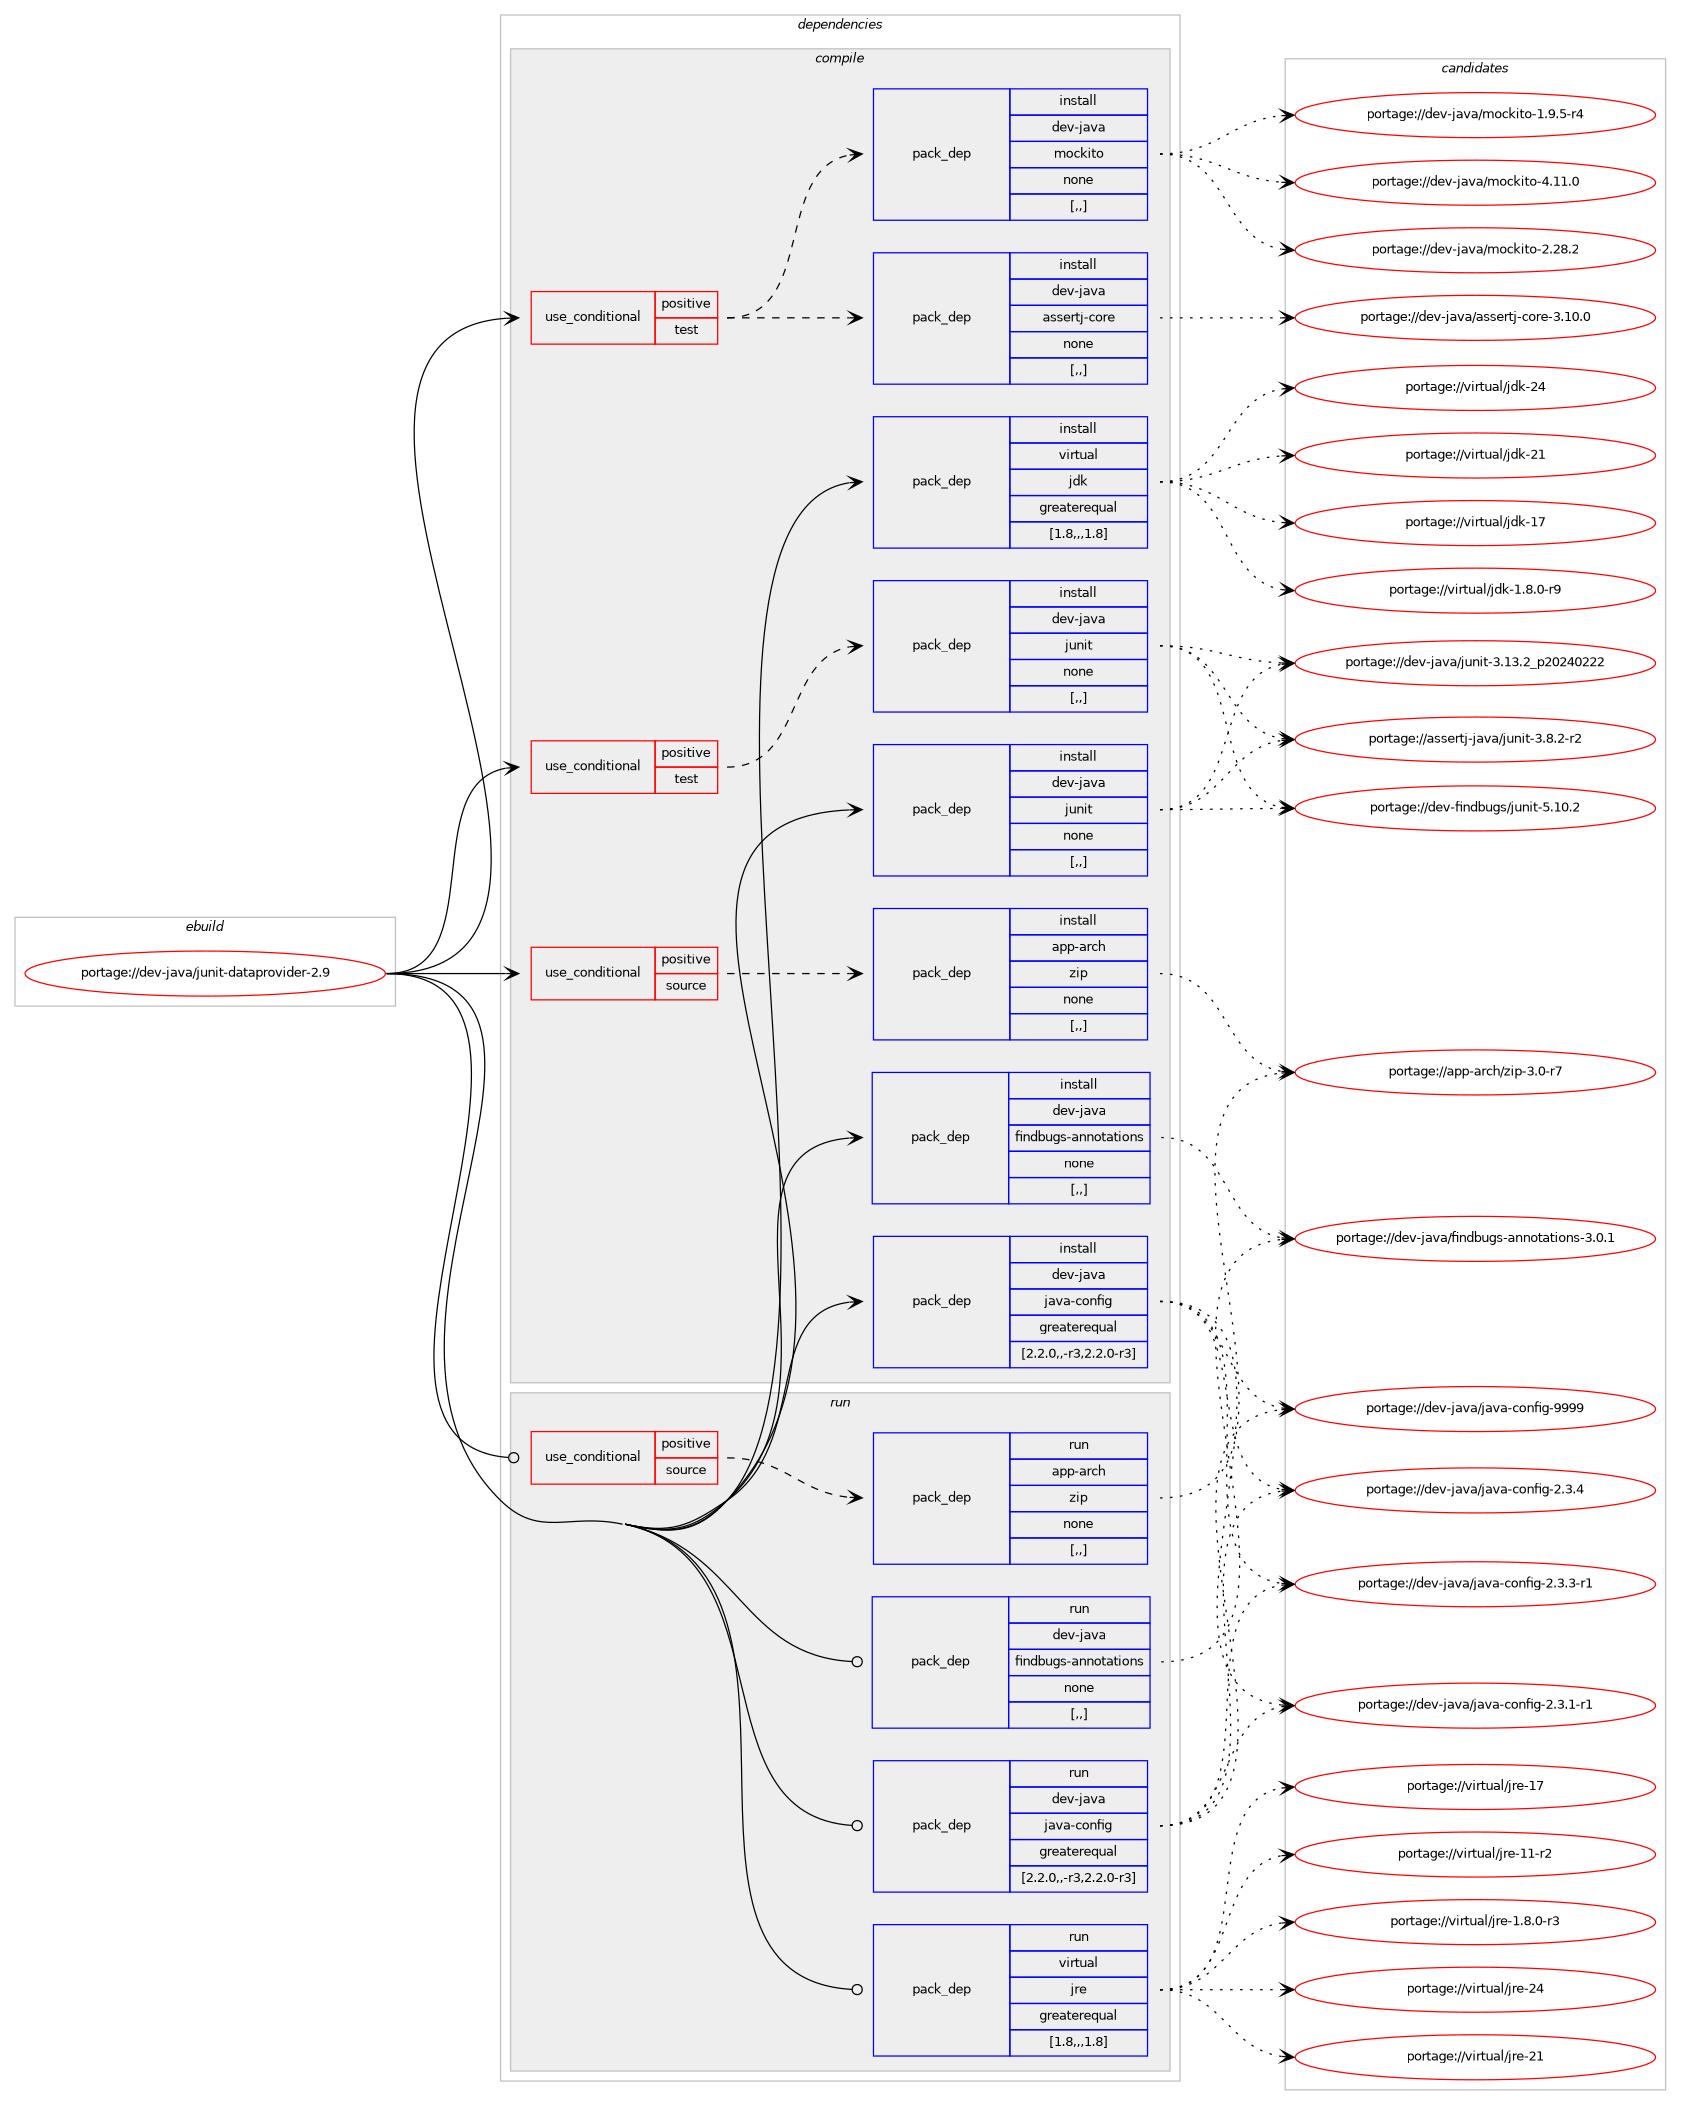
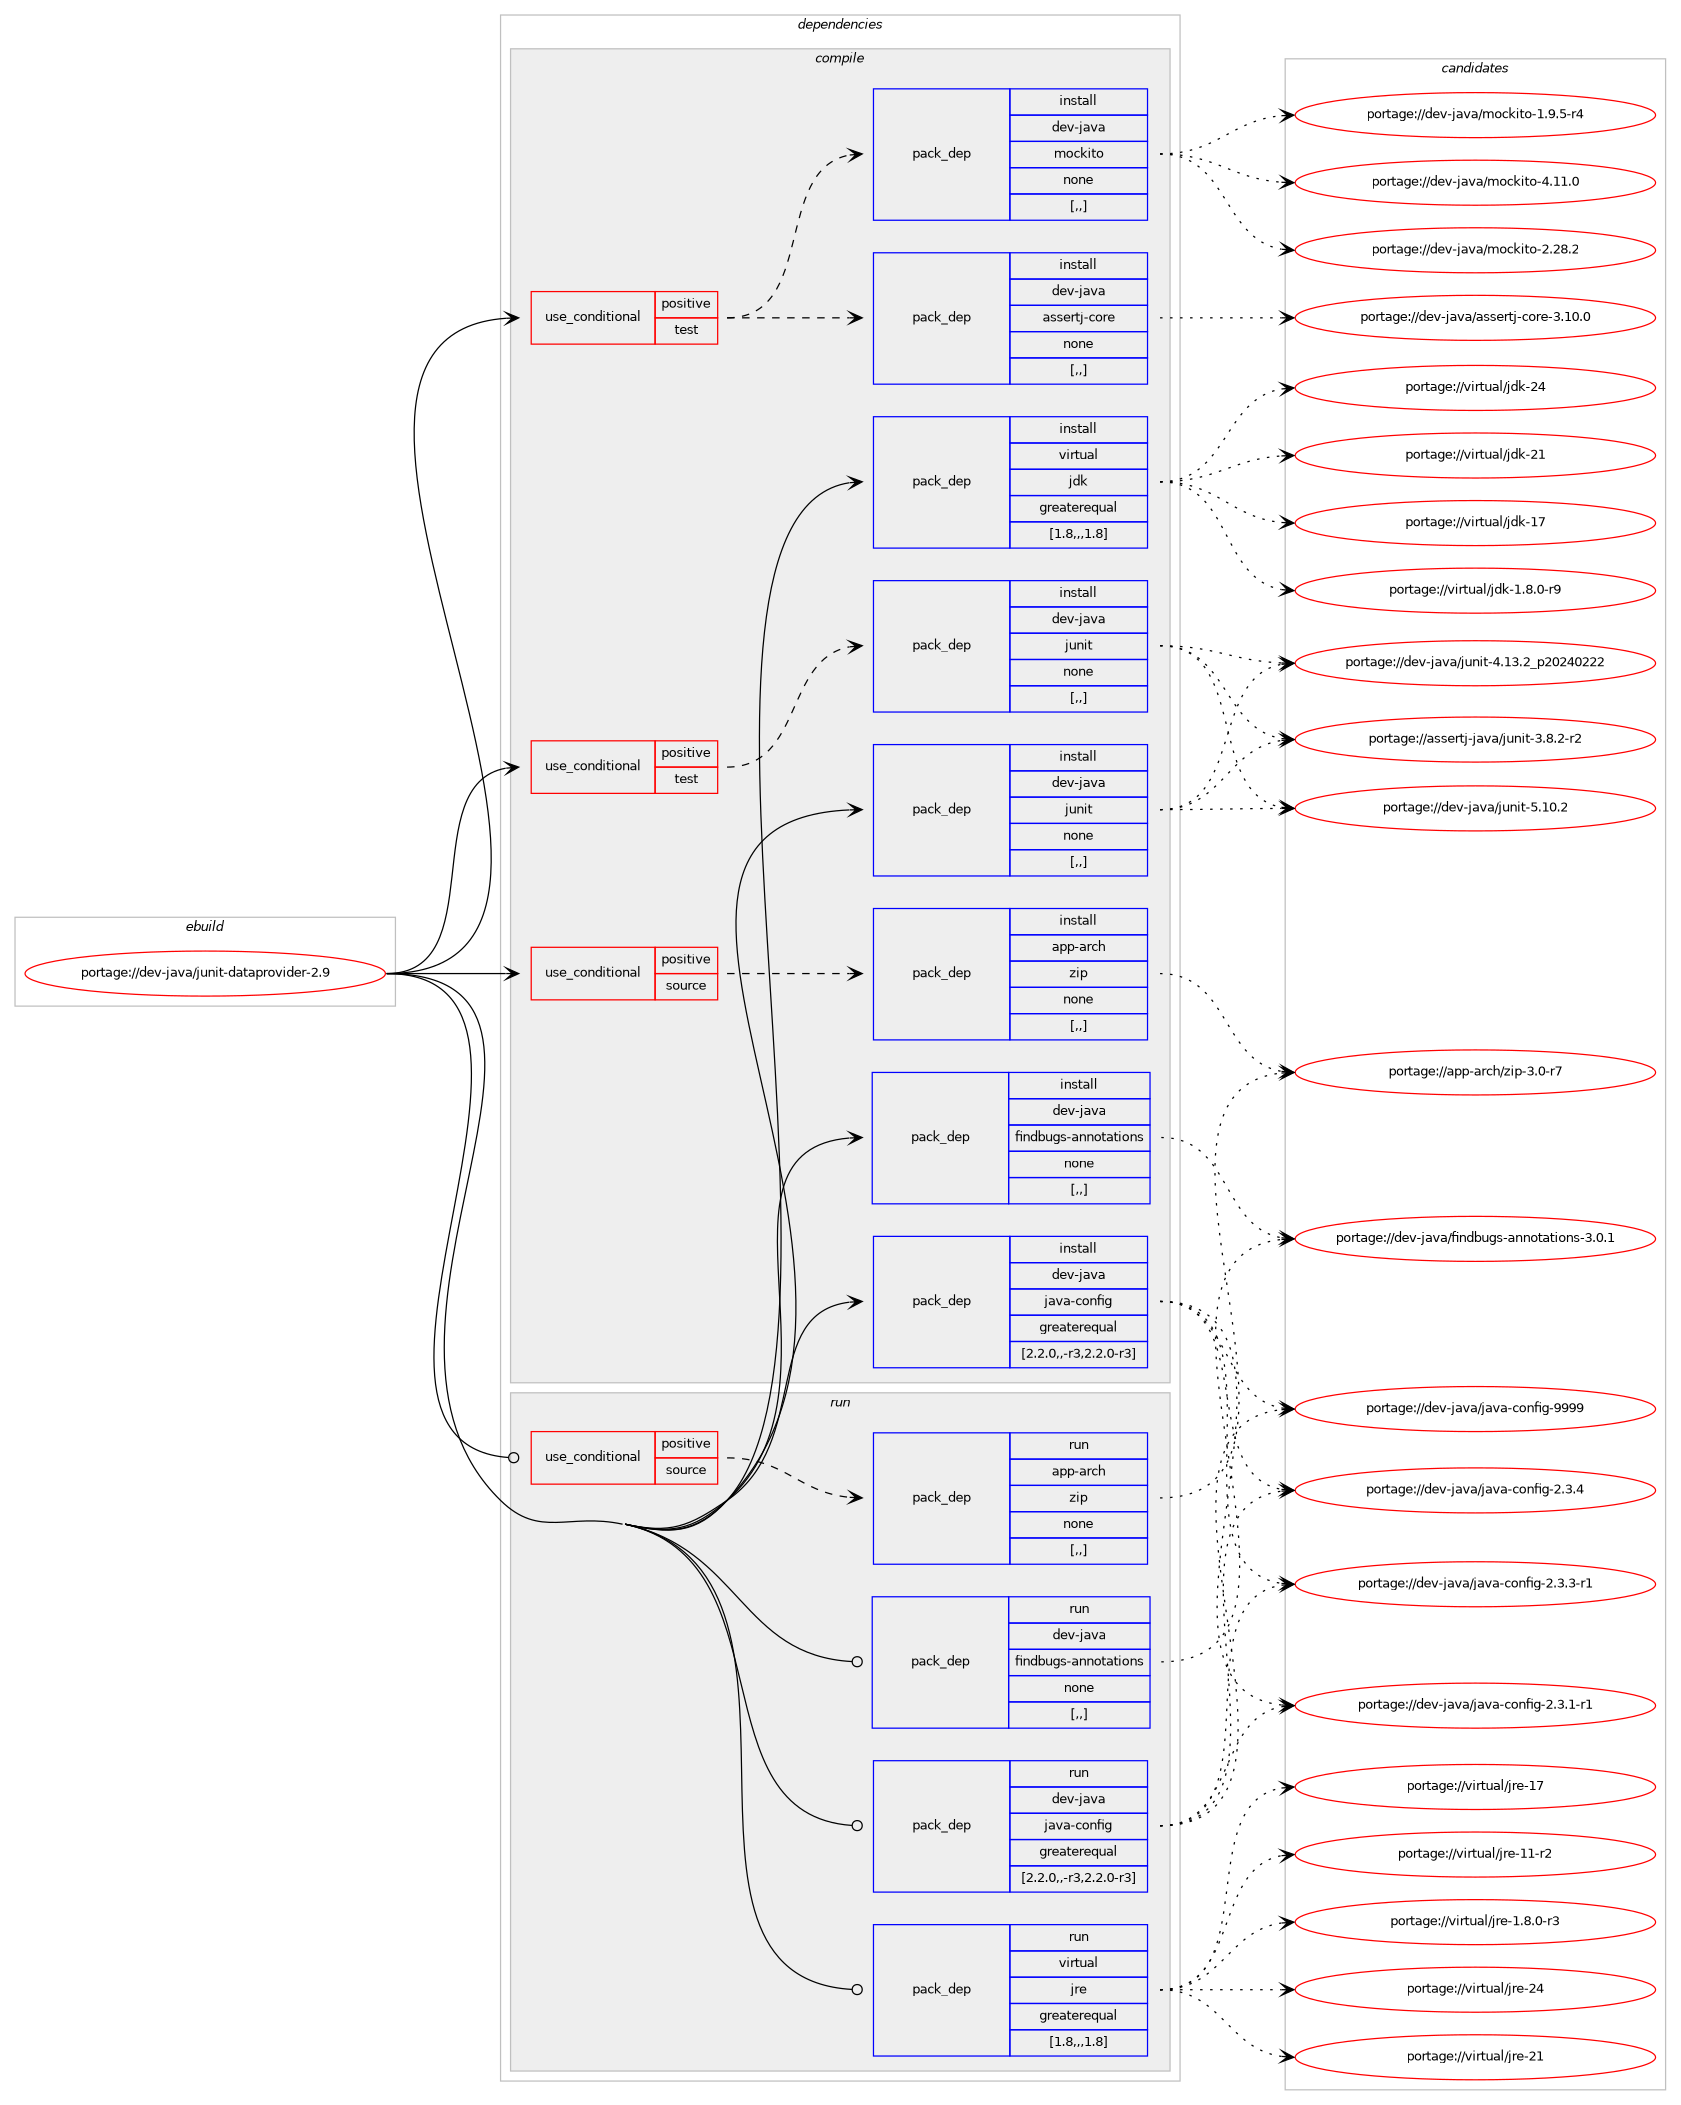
(1475, 663) -> (1475, 663)
(1475, 808) -> (1475, 808)
